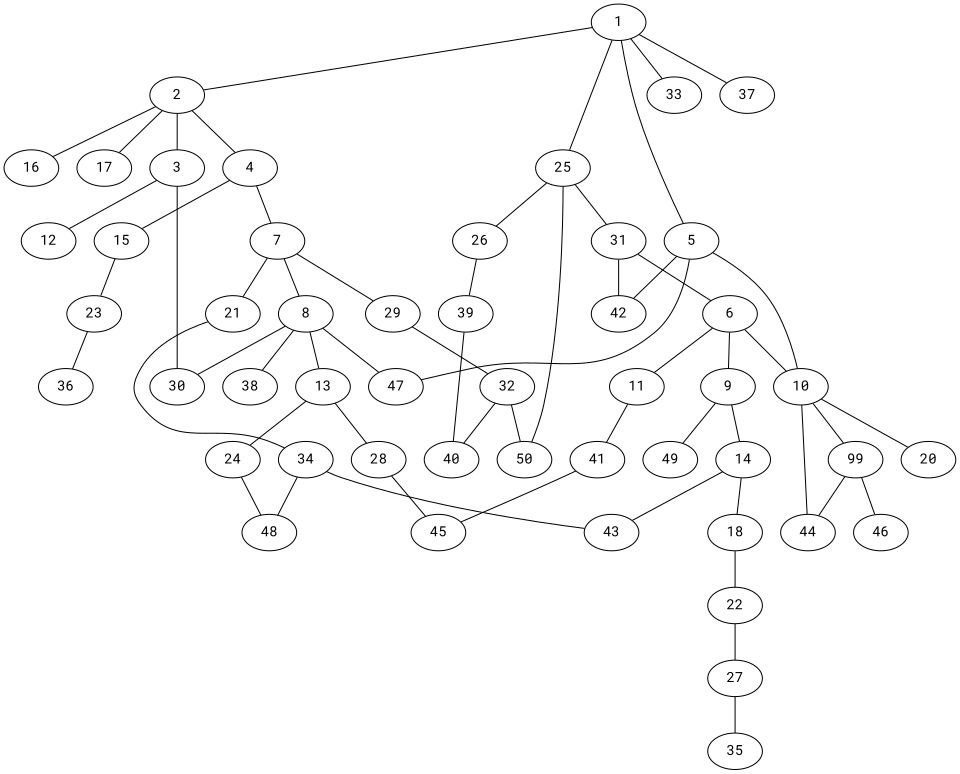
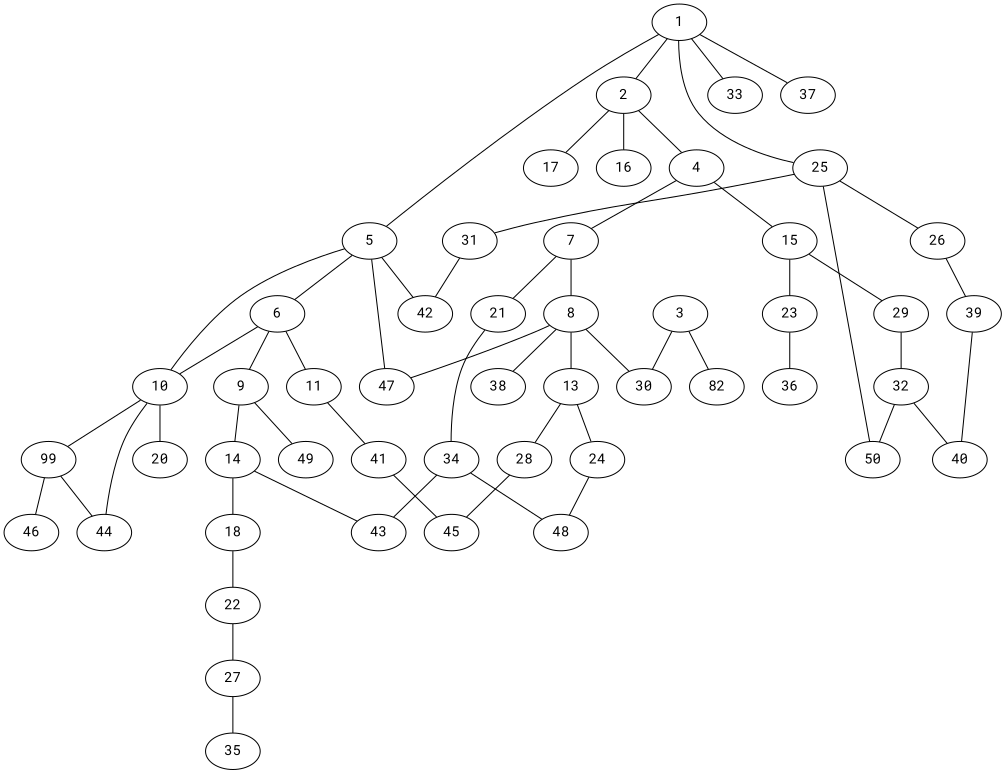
(177, 132) -> none
(49, 241) -> (717, 387)
(335, 277) -> (847, 279)
(674, 277) -> (323, 277)
